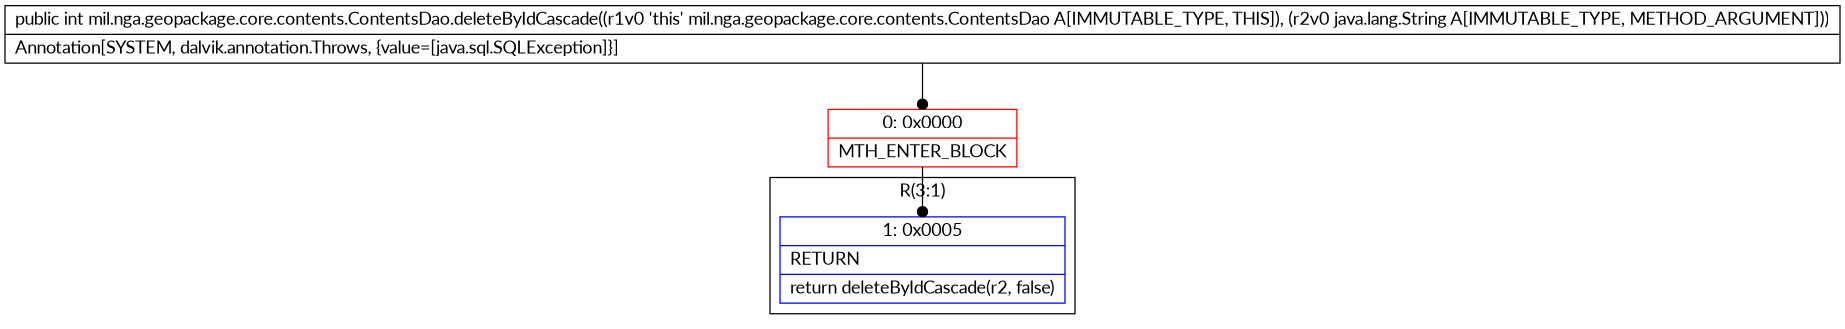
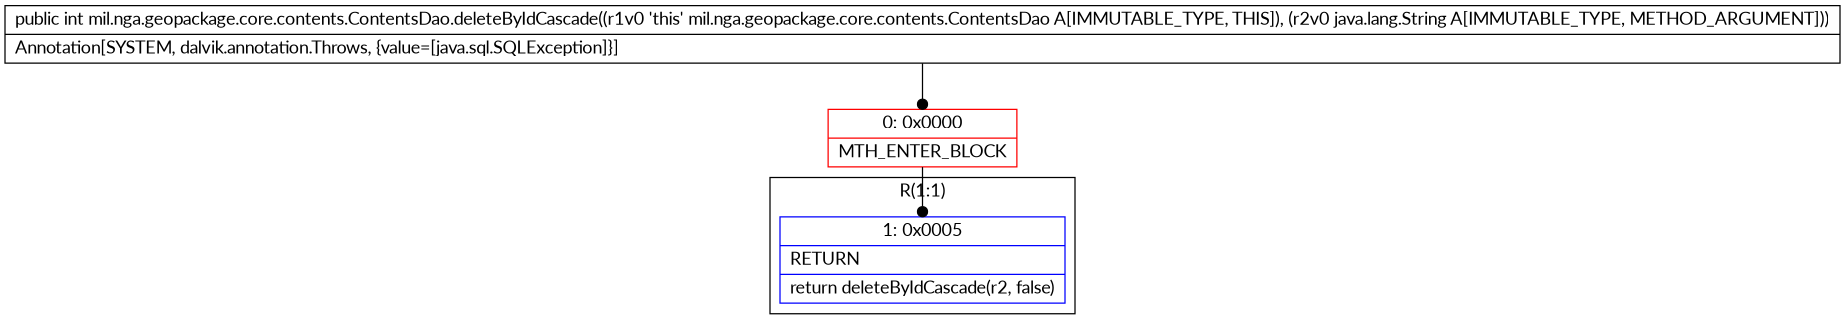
(922, 192) -> (922, 192)
